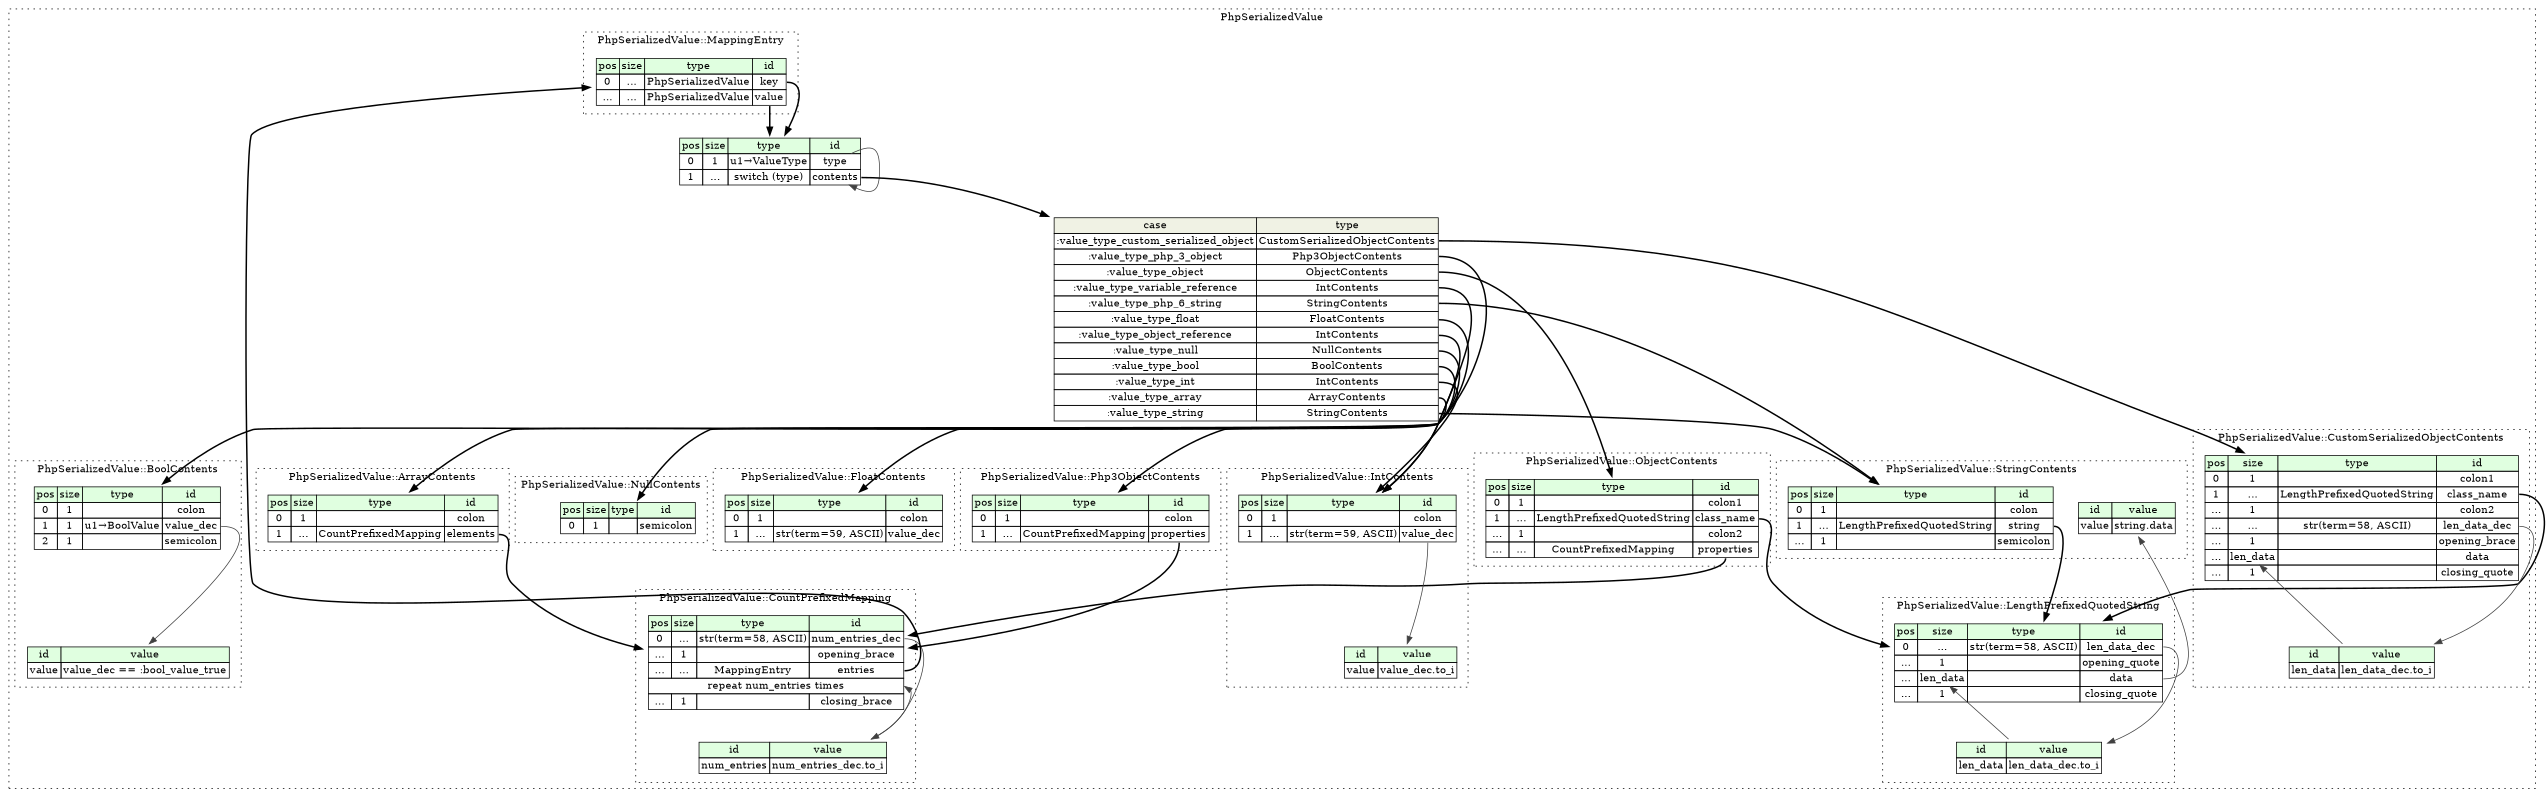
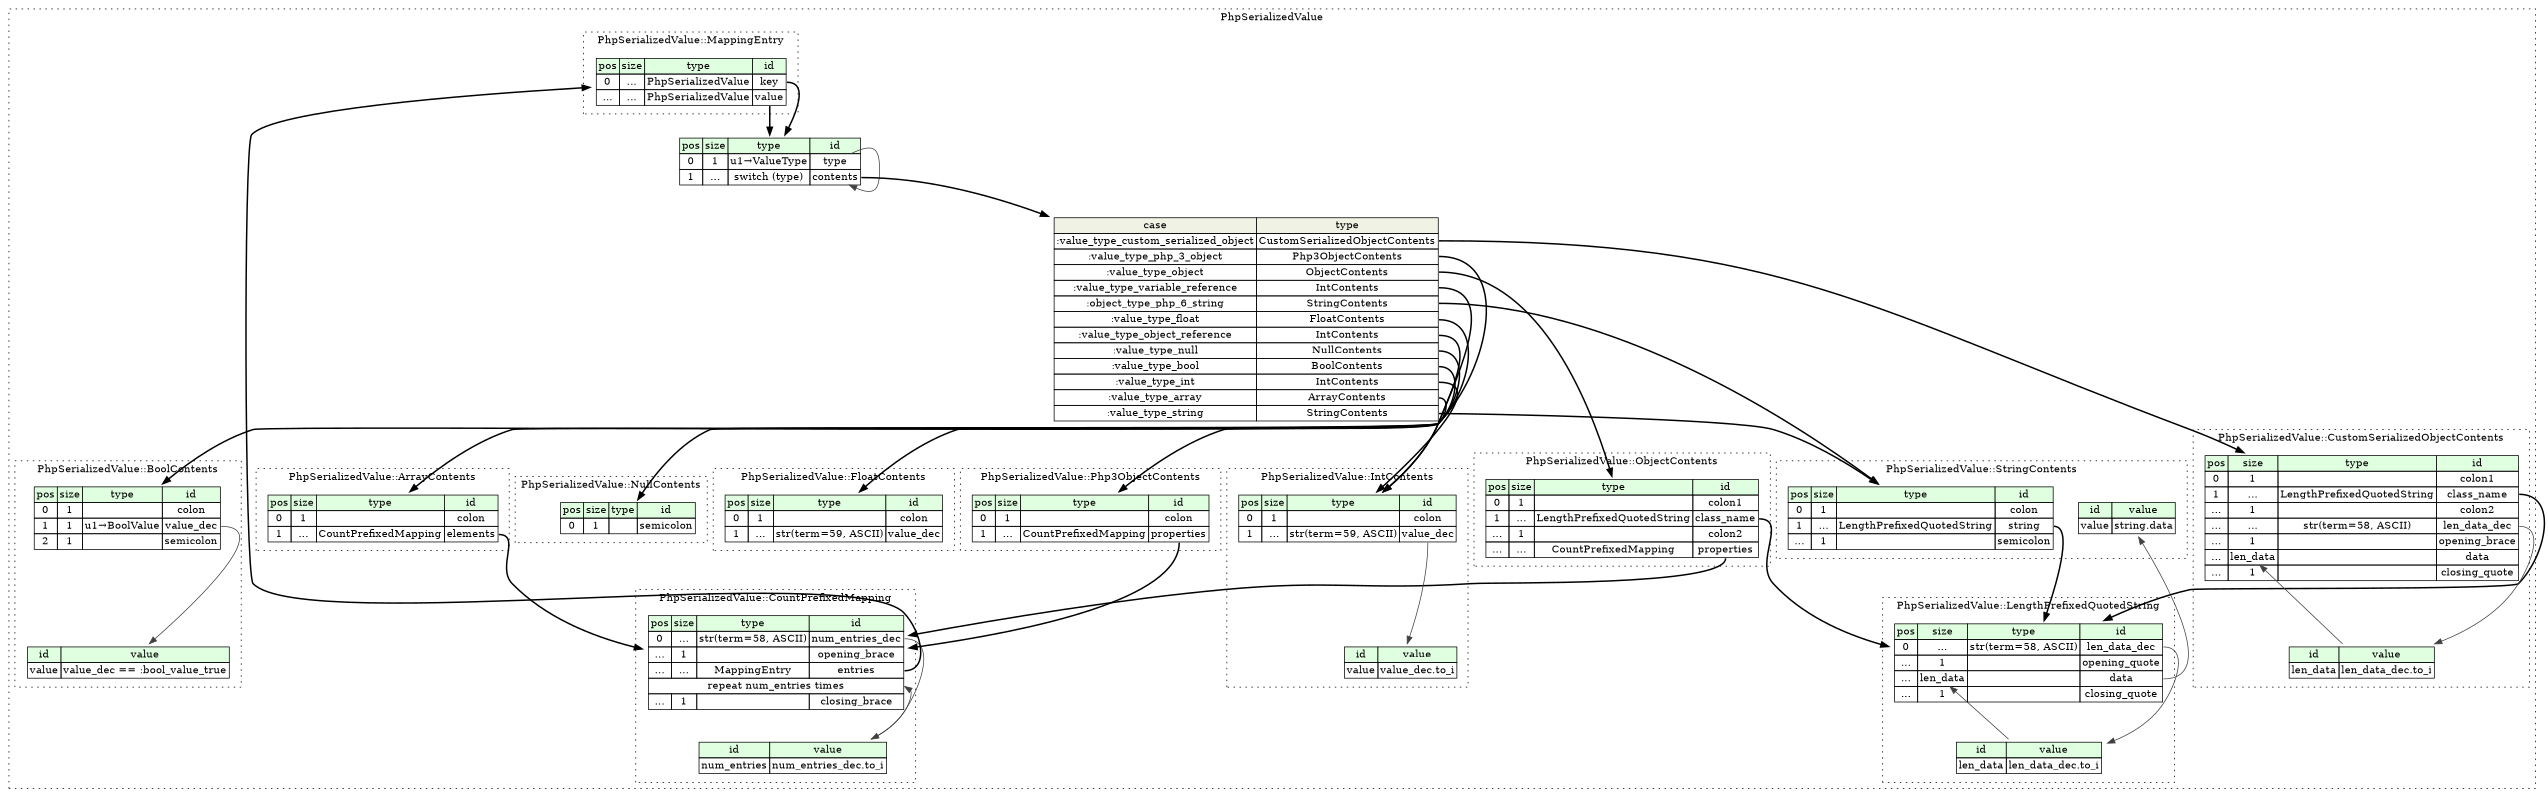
(1155, 303) -> (1155, 303)
